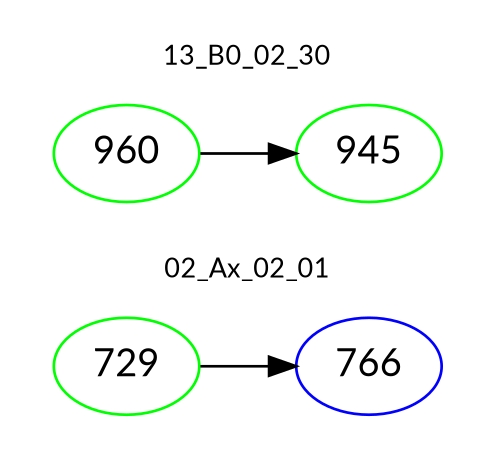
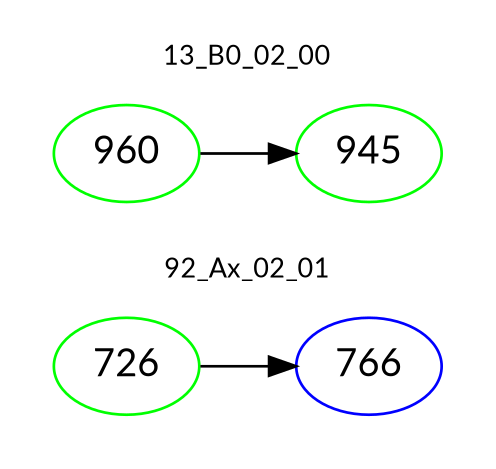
(248, 58) -> (248, 58)
(248, 271) -> (248, 271)
(127, 366) -> (127, 366)
